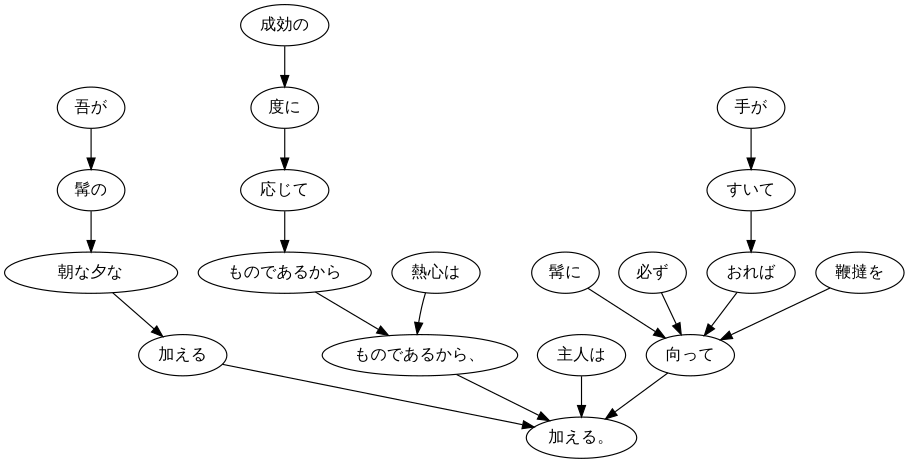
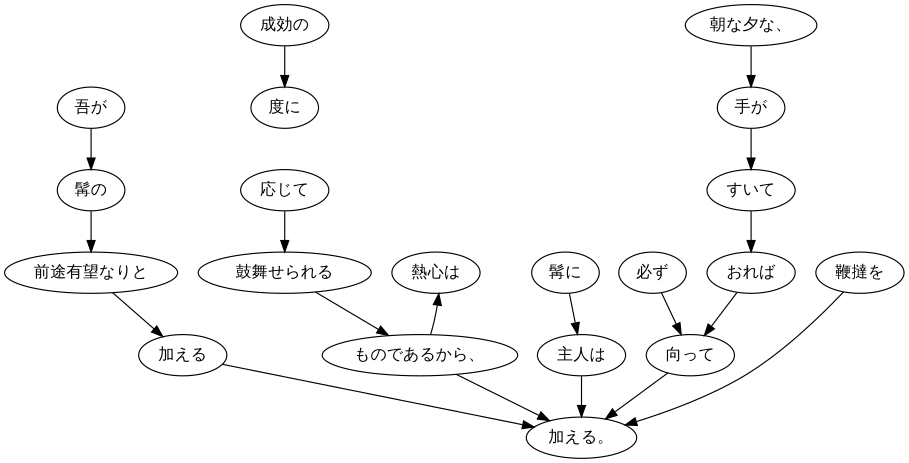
none -> (751, 25)
(285, 143) -> none
(91, 273) -> (91, 273)
(285, 273) -> (285, 273)
(422, 308) -> (434, 320)
(622, 310) -> (572, 308)
(781, 311) -> (750, 372)
